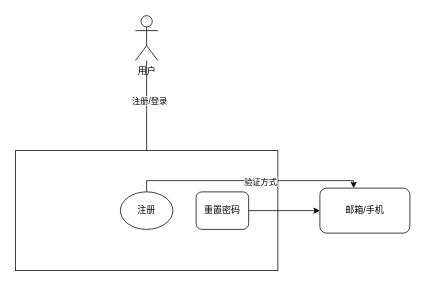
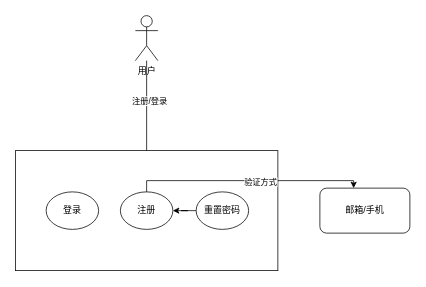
none -> (72, 210)
(222, 210) -> (222, 210)
(282, 210) -> (181, 210)
